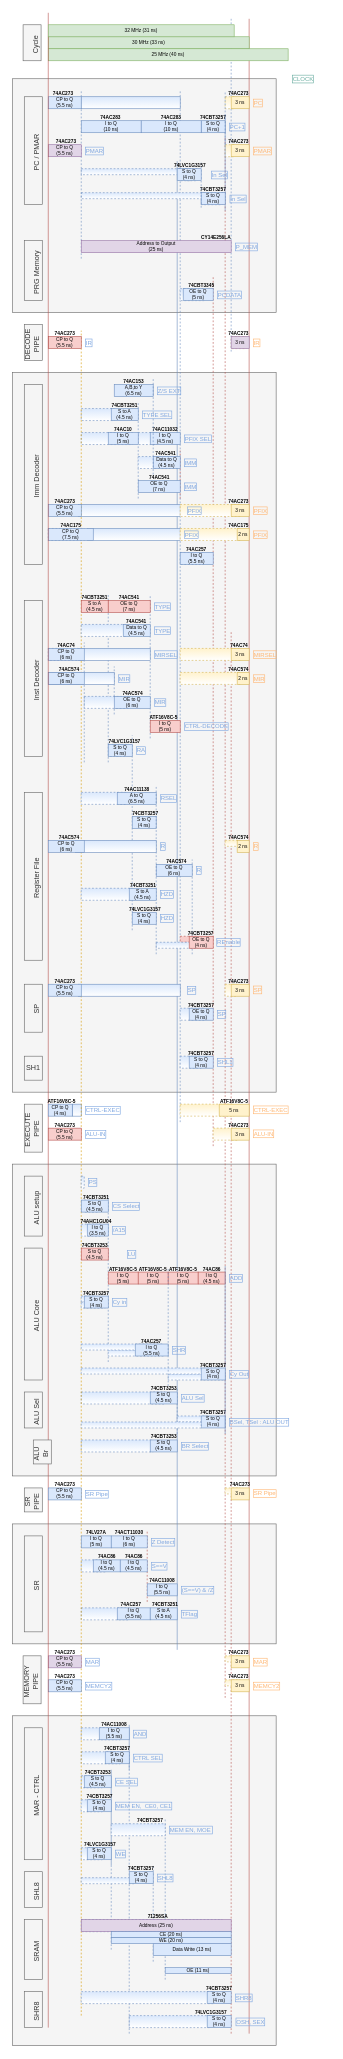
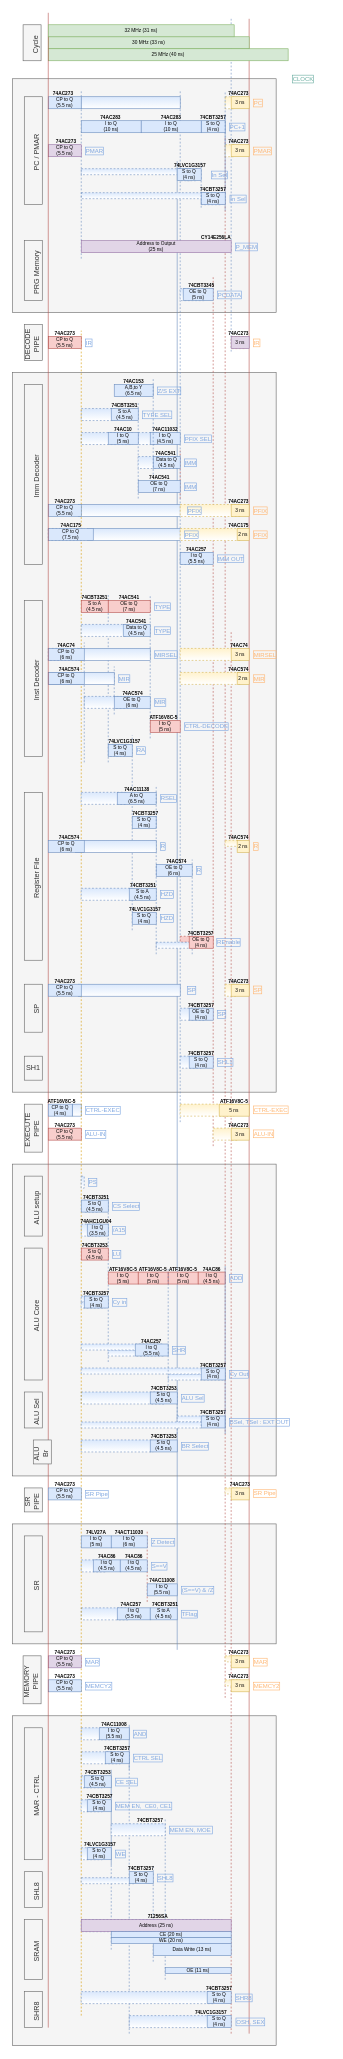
none -> (236, 558)
(146, 1254) -> (131, 1254)
(257, 1422) -> (257, 1422)
